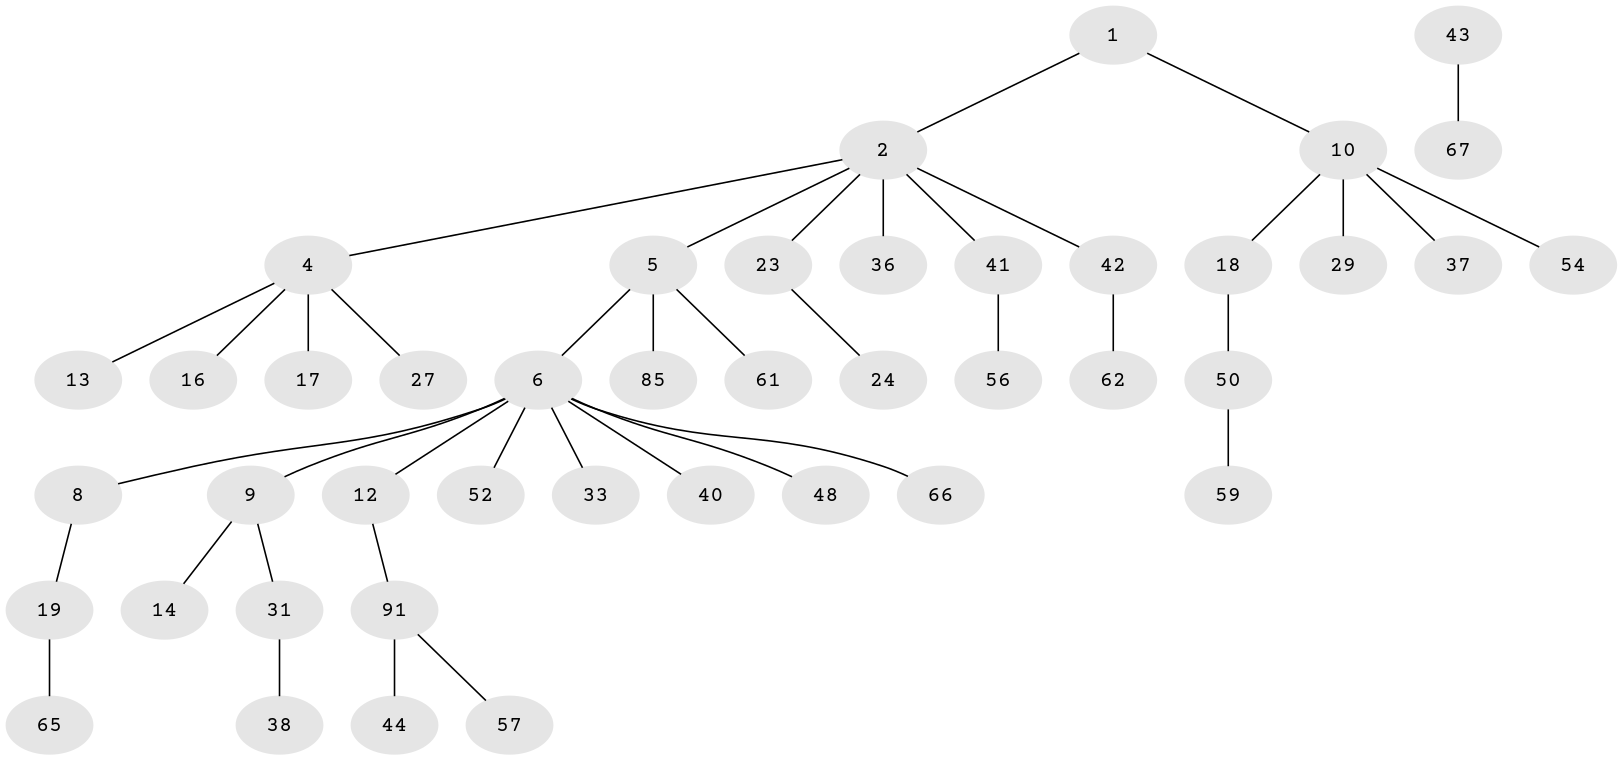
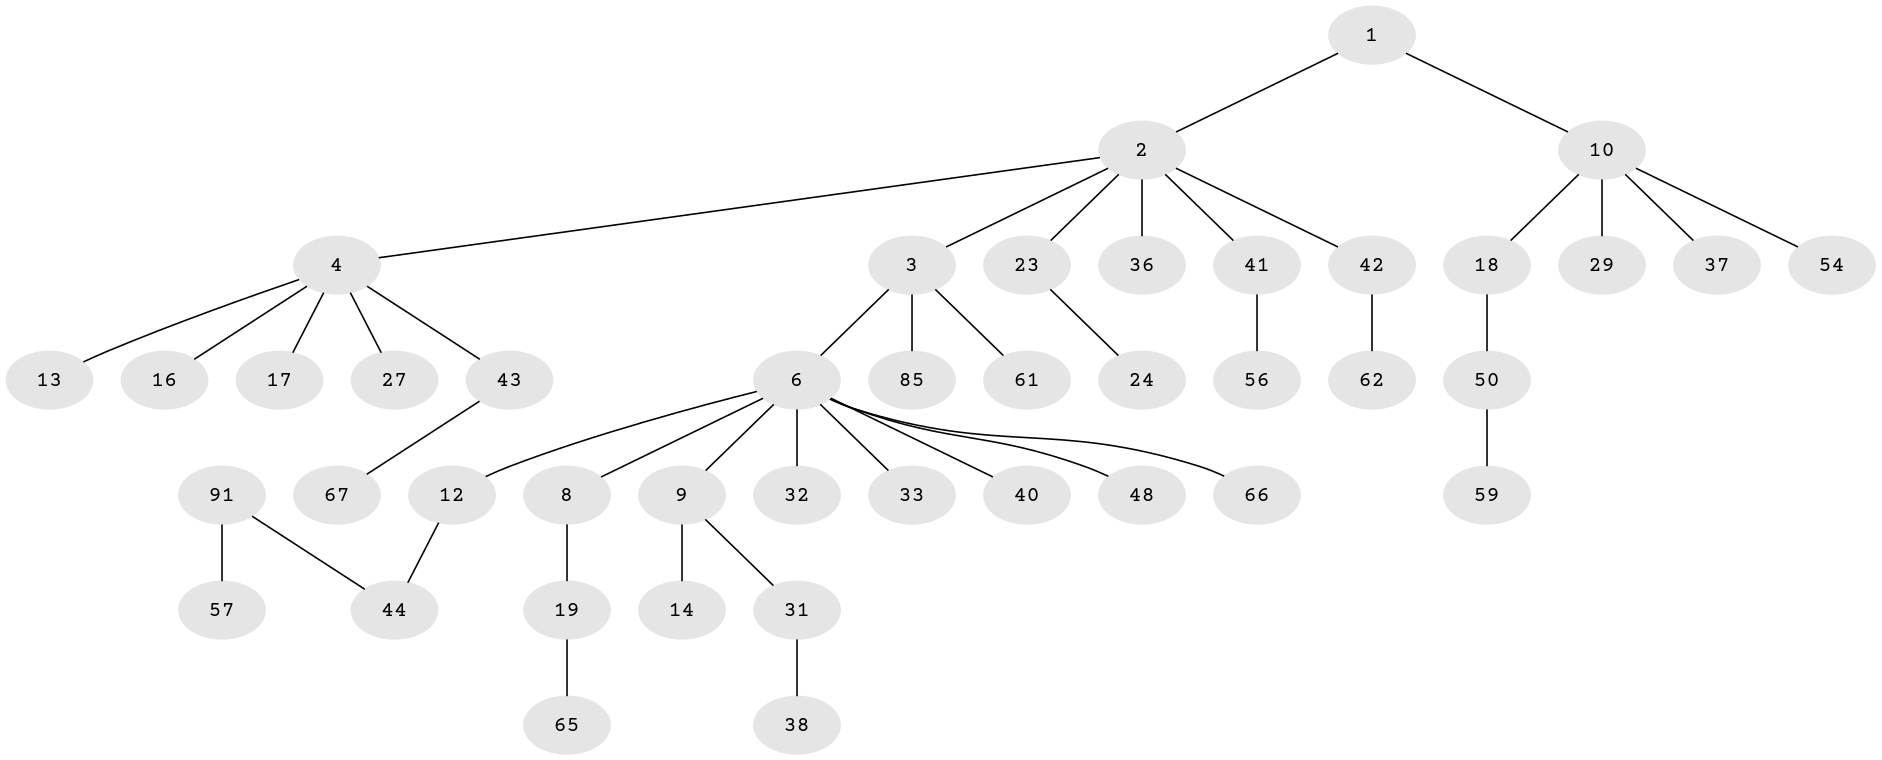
(653, 265) -> (912, 265)
none -> (423, 323)
(481, 495) -> (797, 495)
(380, 553) -> (423, 553)
